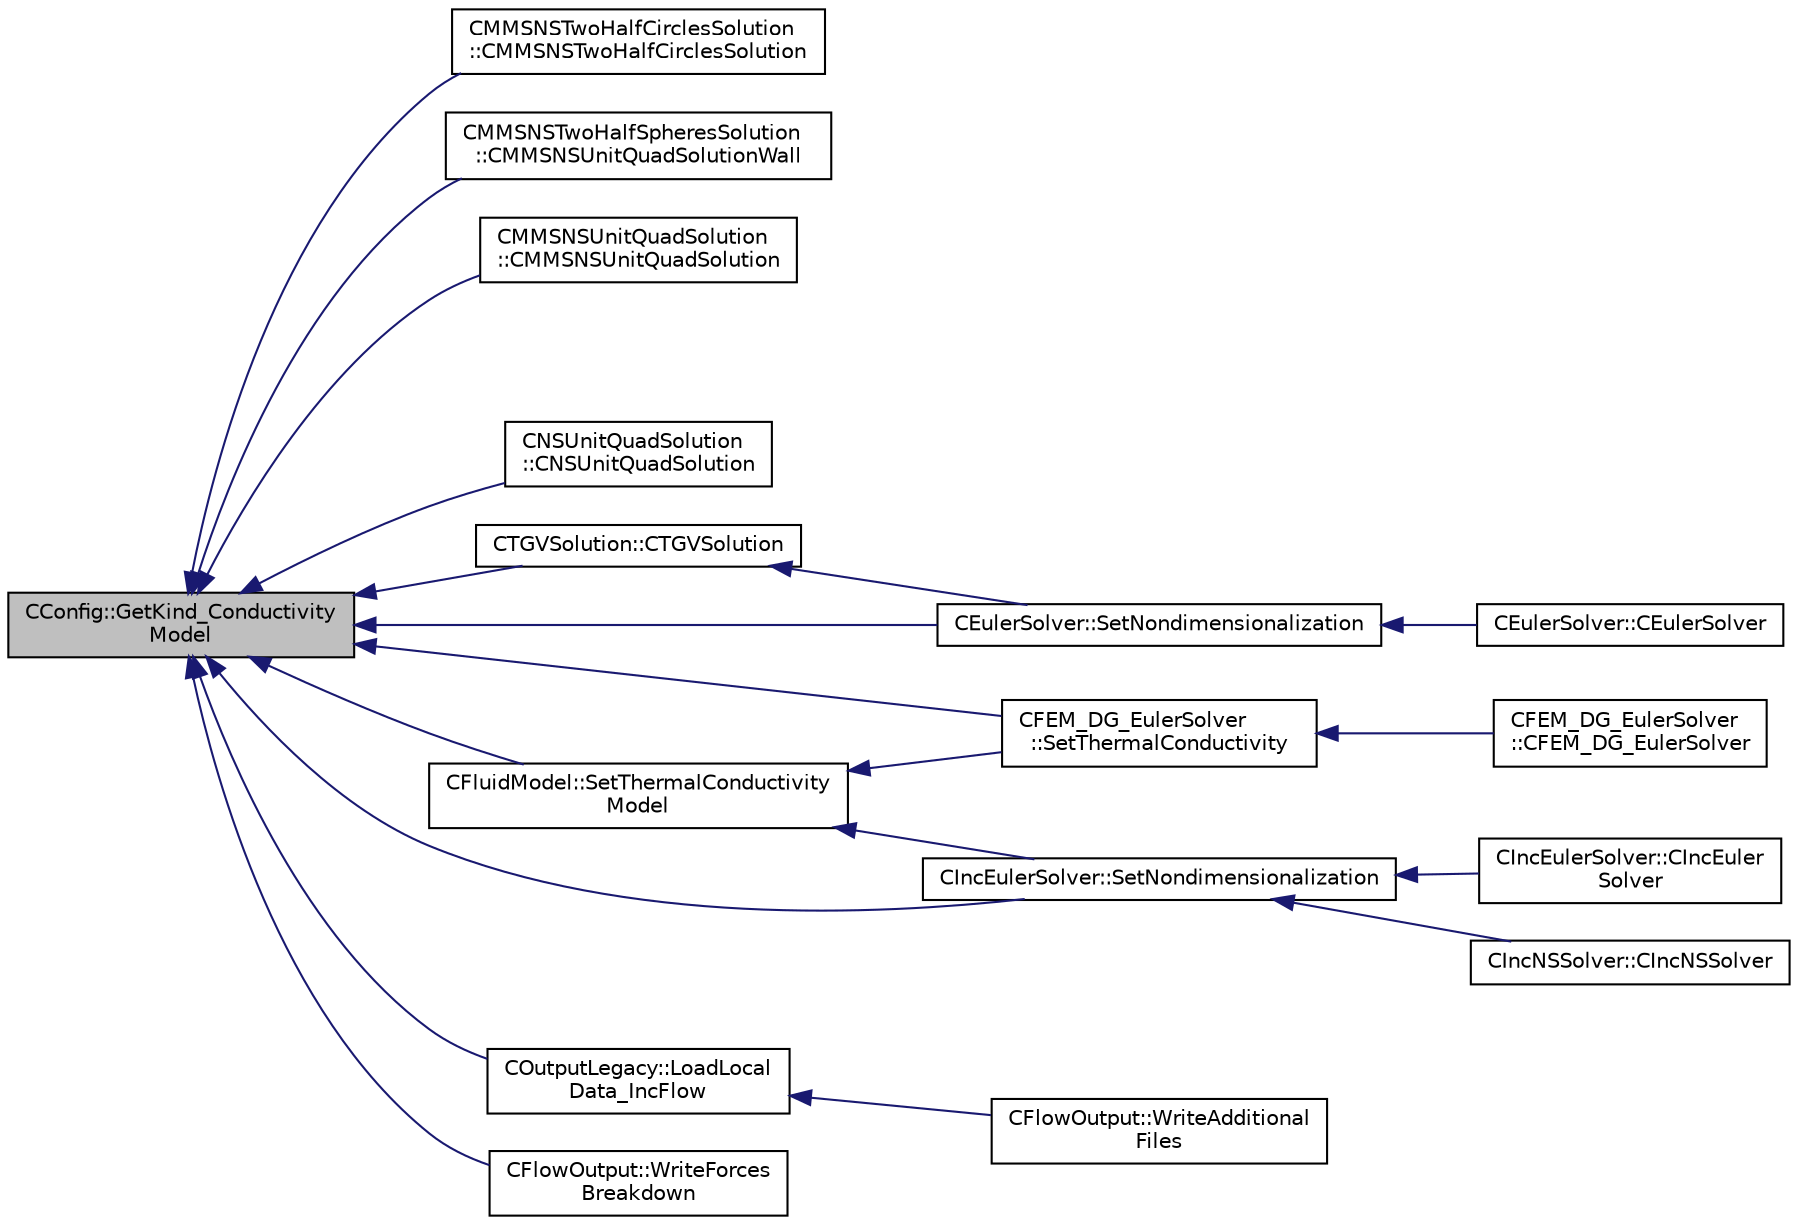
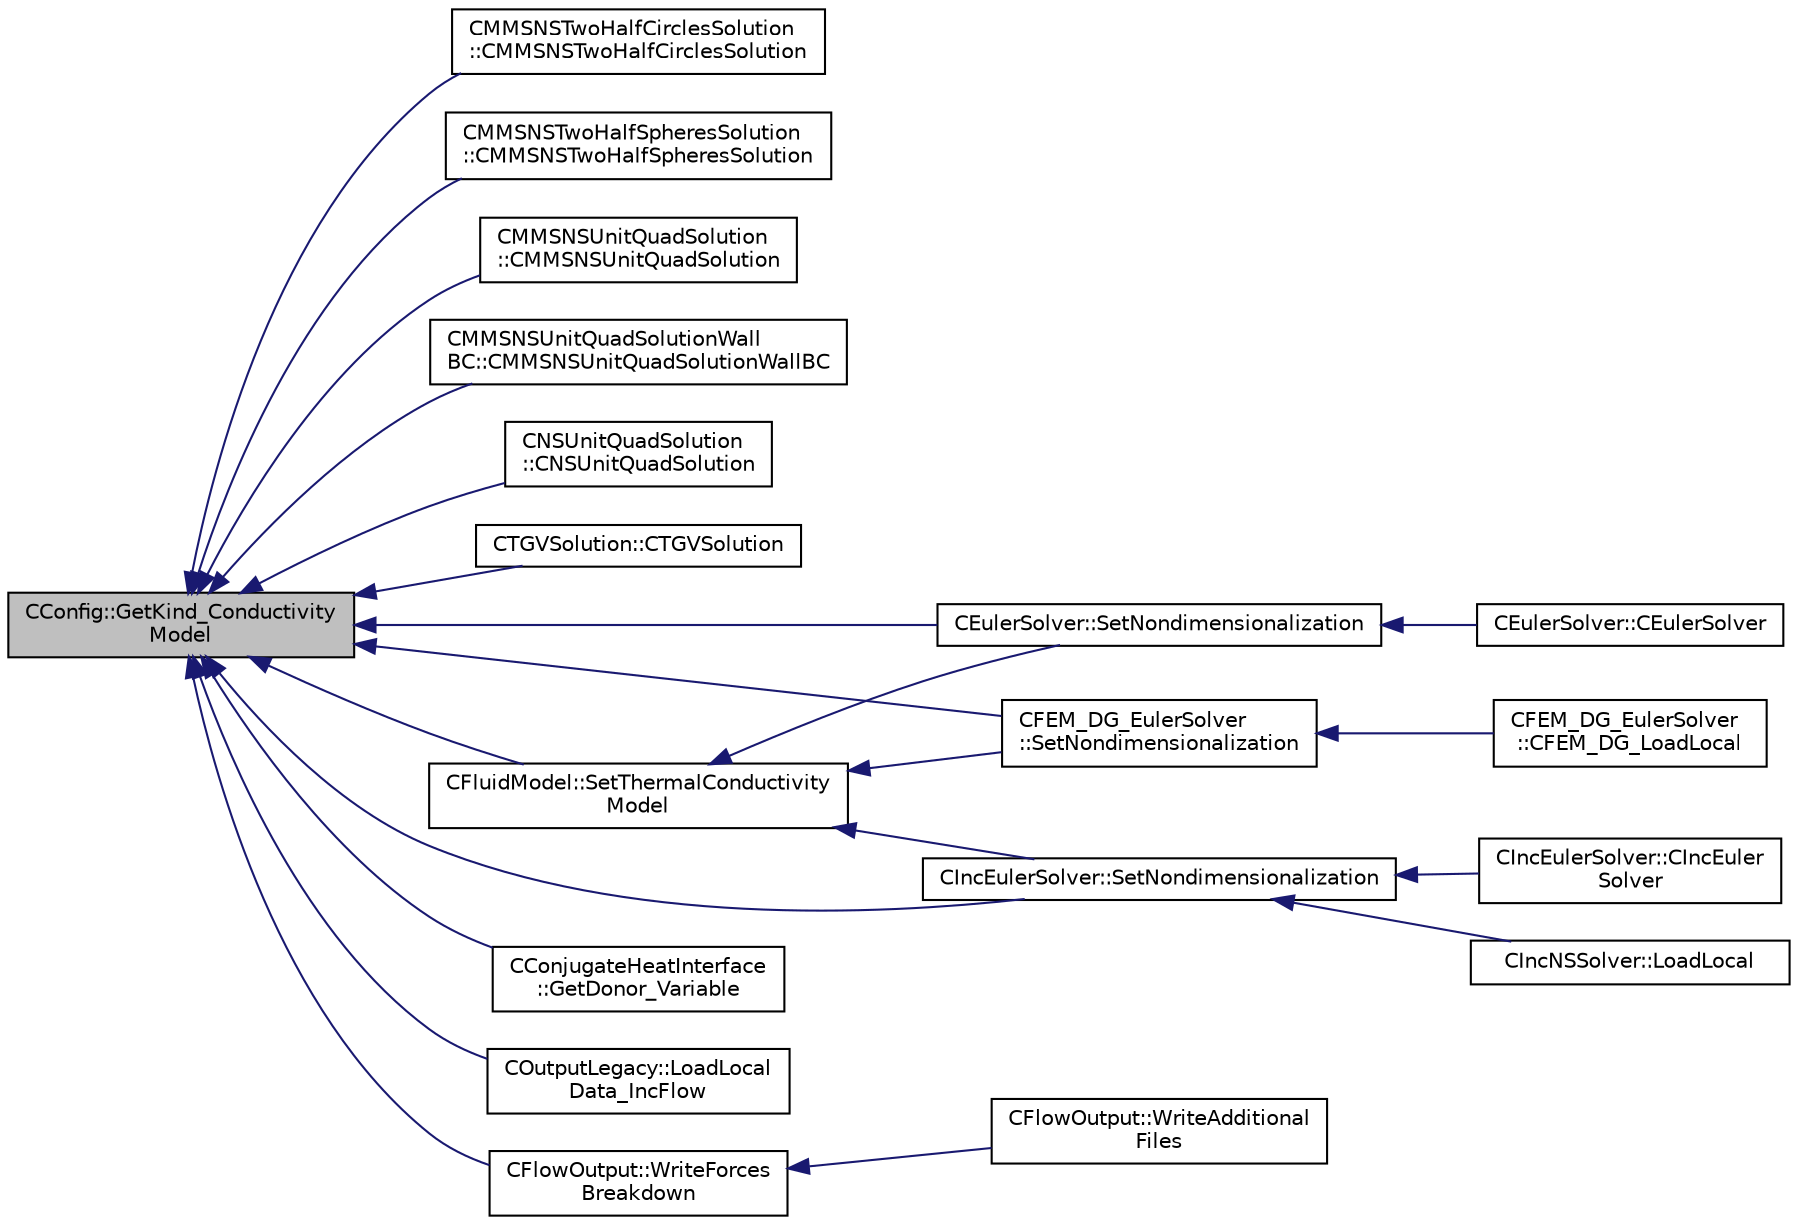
(639, 146) -> (639, 146)
none -> (639, 352)
(909, 587) -> (900, 689)
(1159, 733) -> (1159, 733)
(1630, 733) -> (1630, 733)
(1630, 963) -> (1630, 963)
none -> (639, 979)
(901, 1106) -> (900, 1157)
